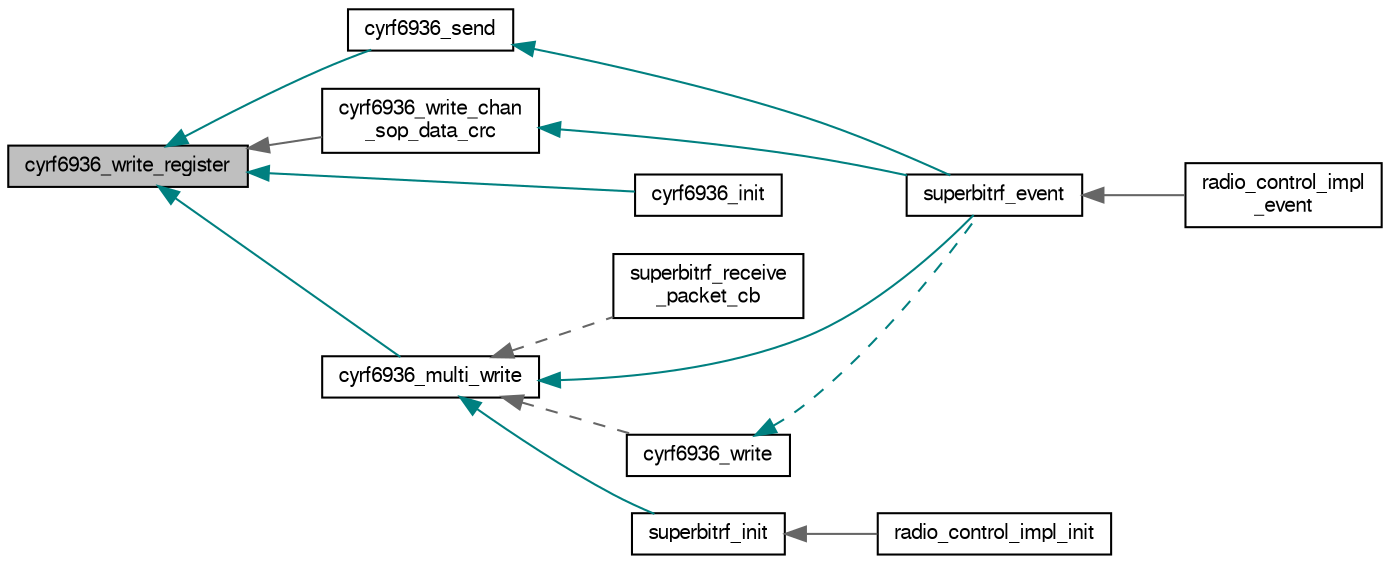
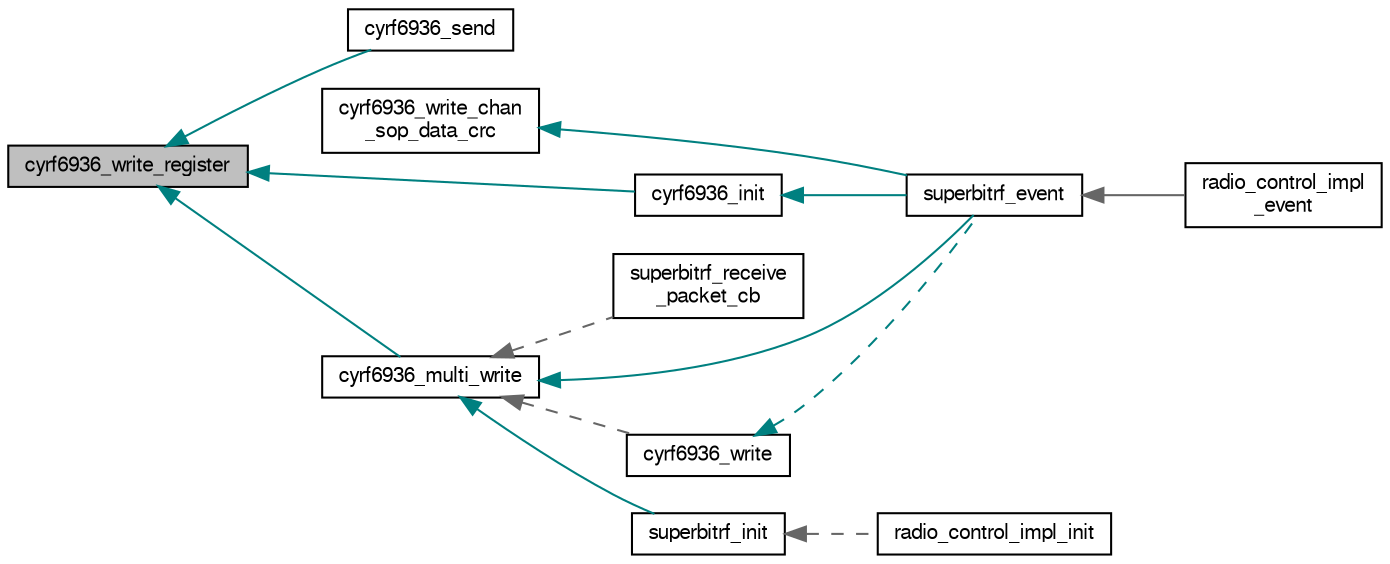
(746, 99) -> (855, 195)
(295, 141) -> none
(842, 534) -> (842, 534)
